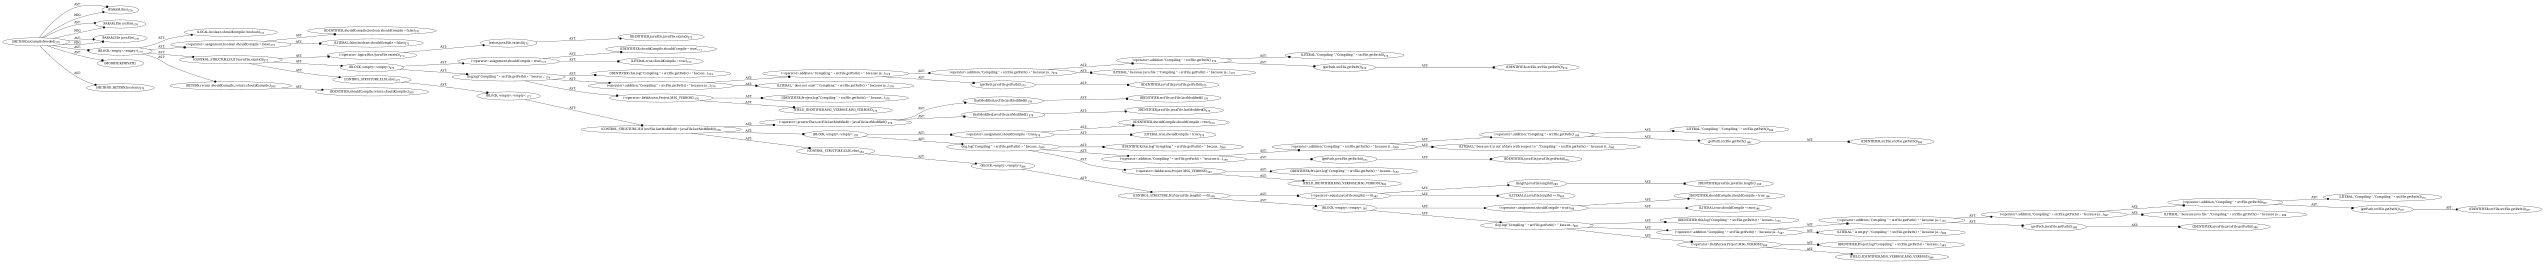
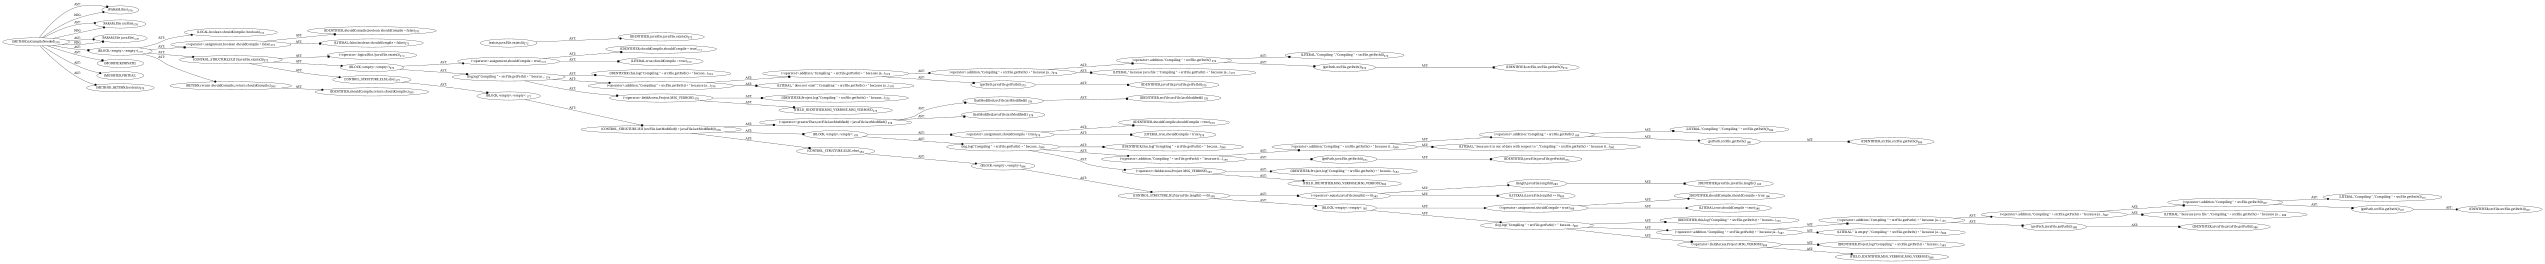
(443, 49) -> none
none -> (120, 76)
(1174, 110) -> none
